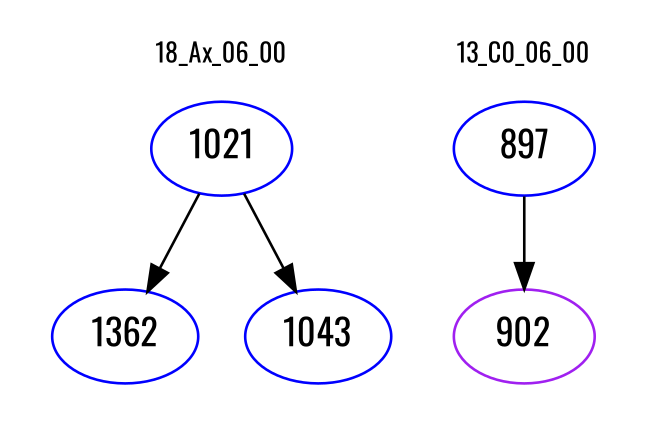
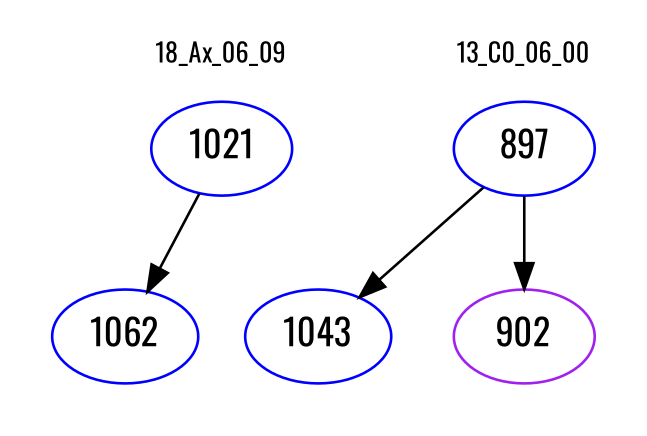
(222, 56) -> (222, 56)
(264, 231) -> (450, 217)
(125, 336) -> (125, 336)
